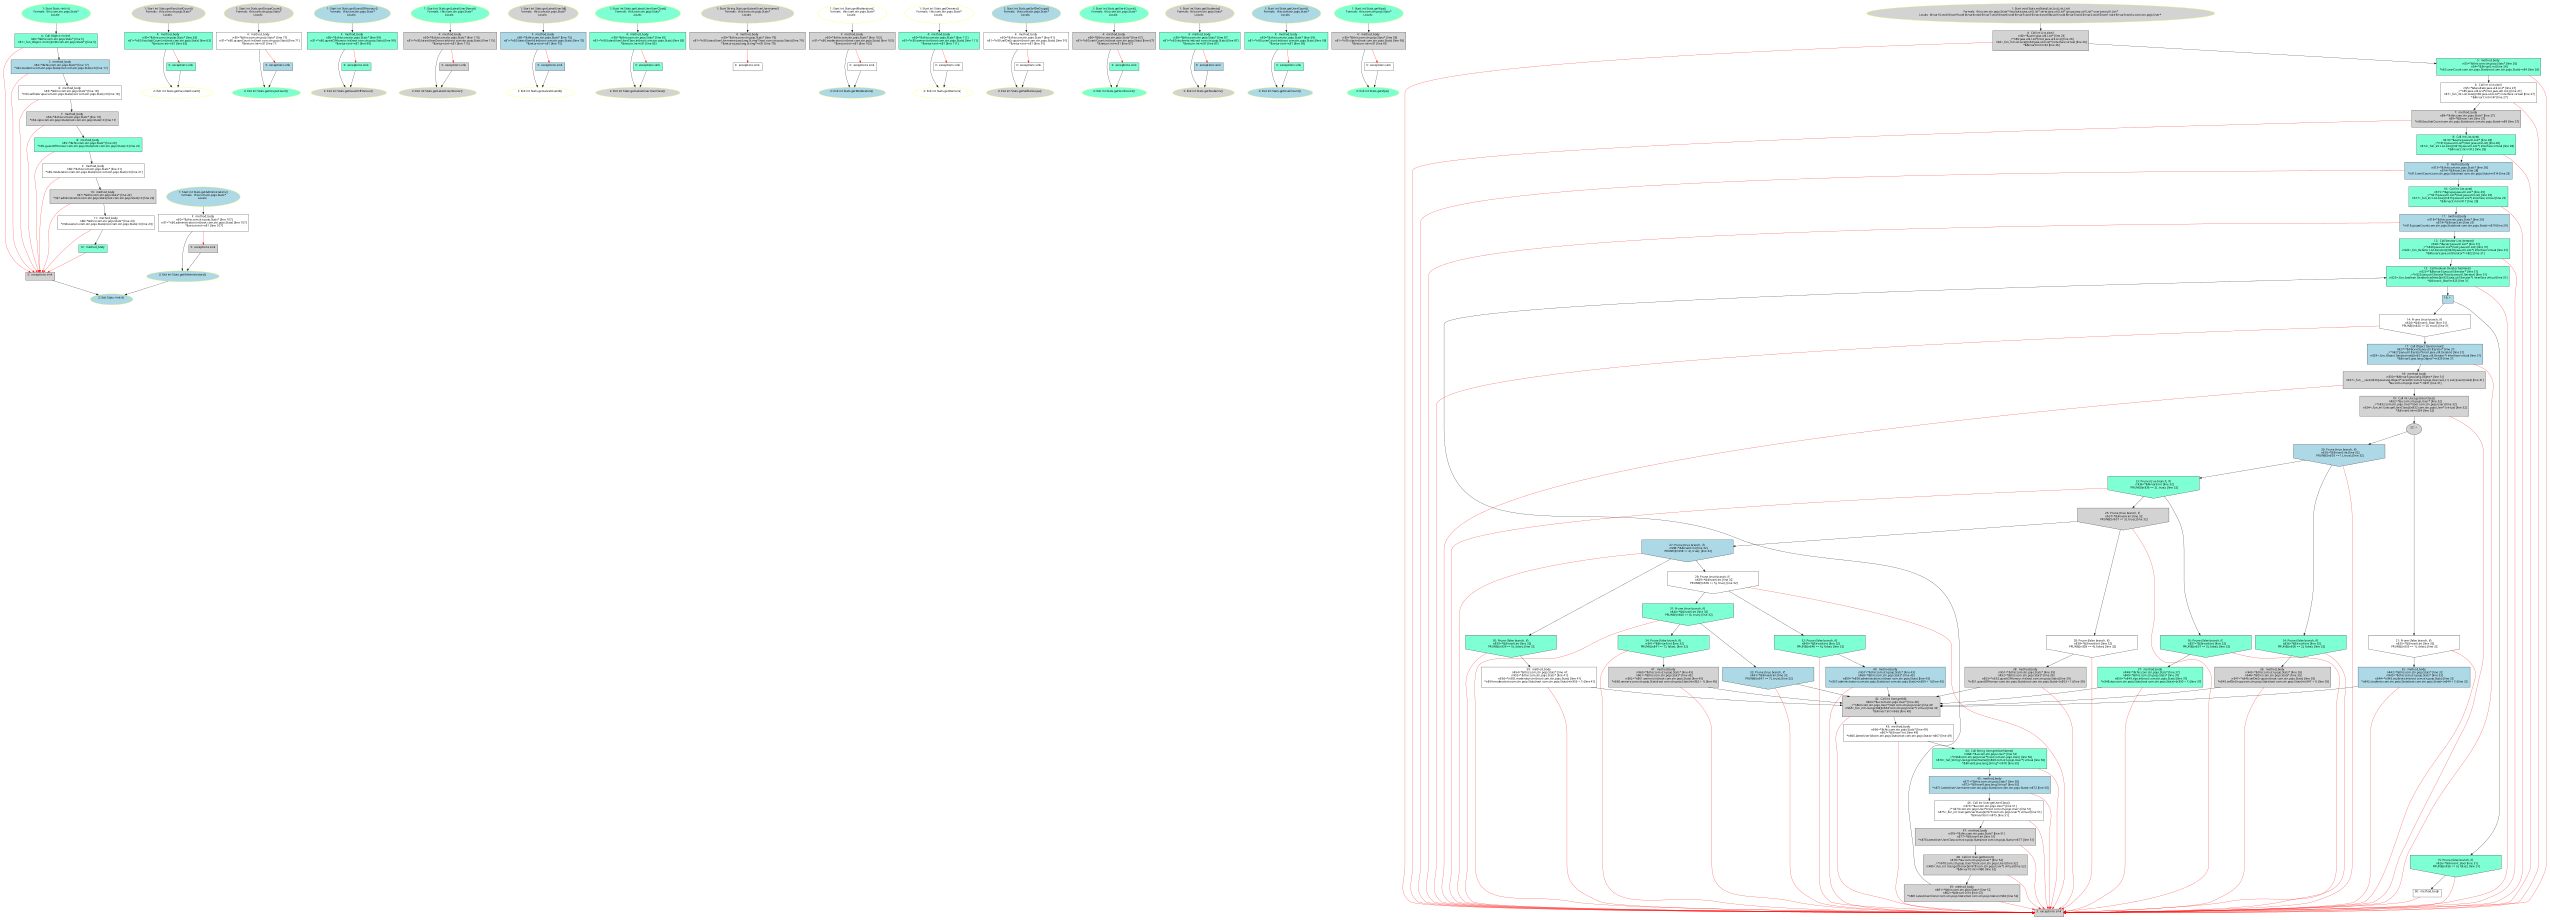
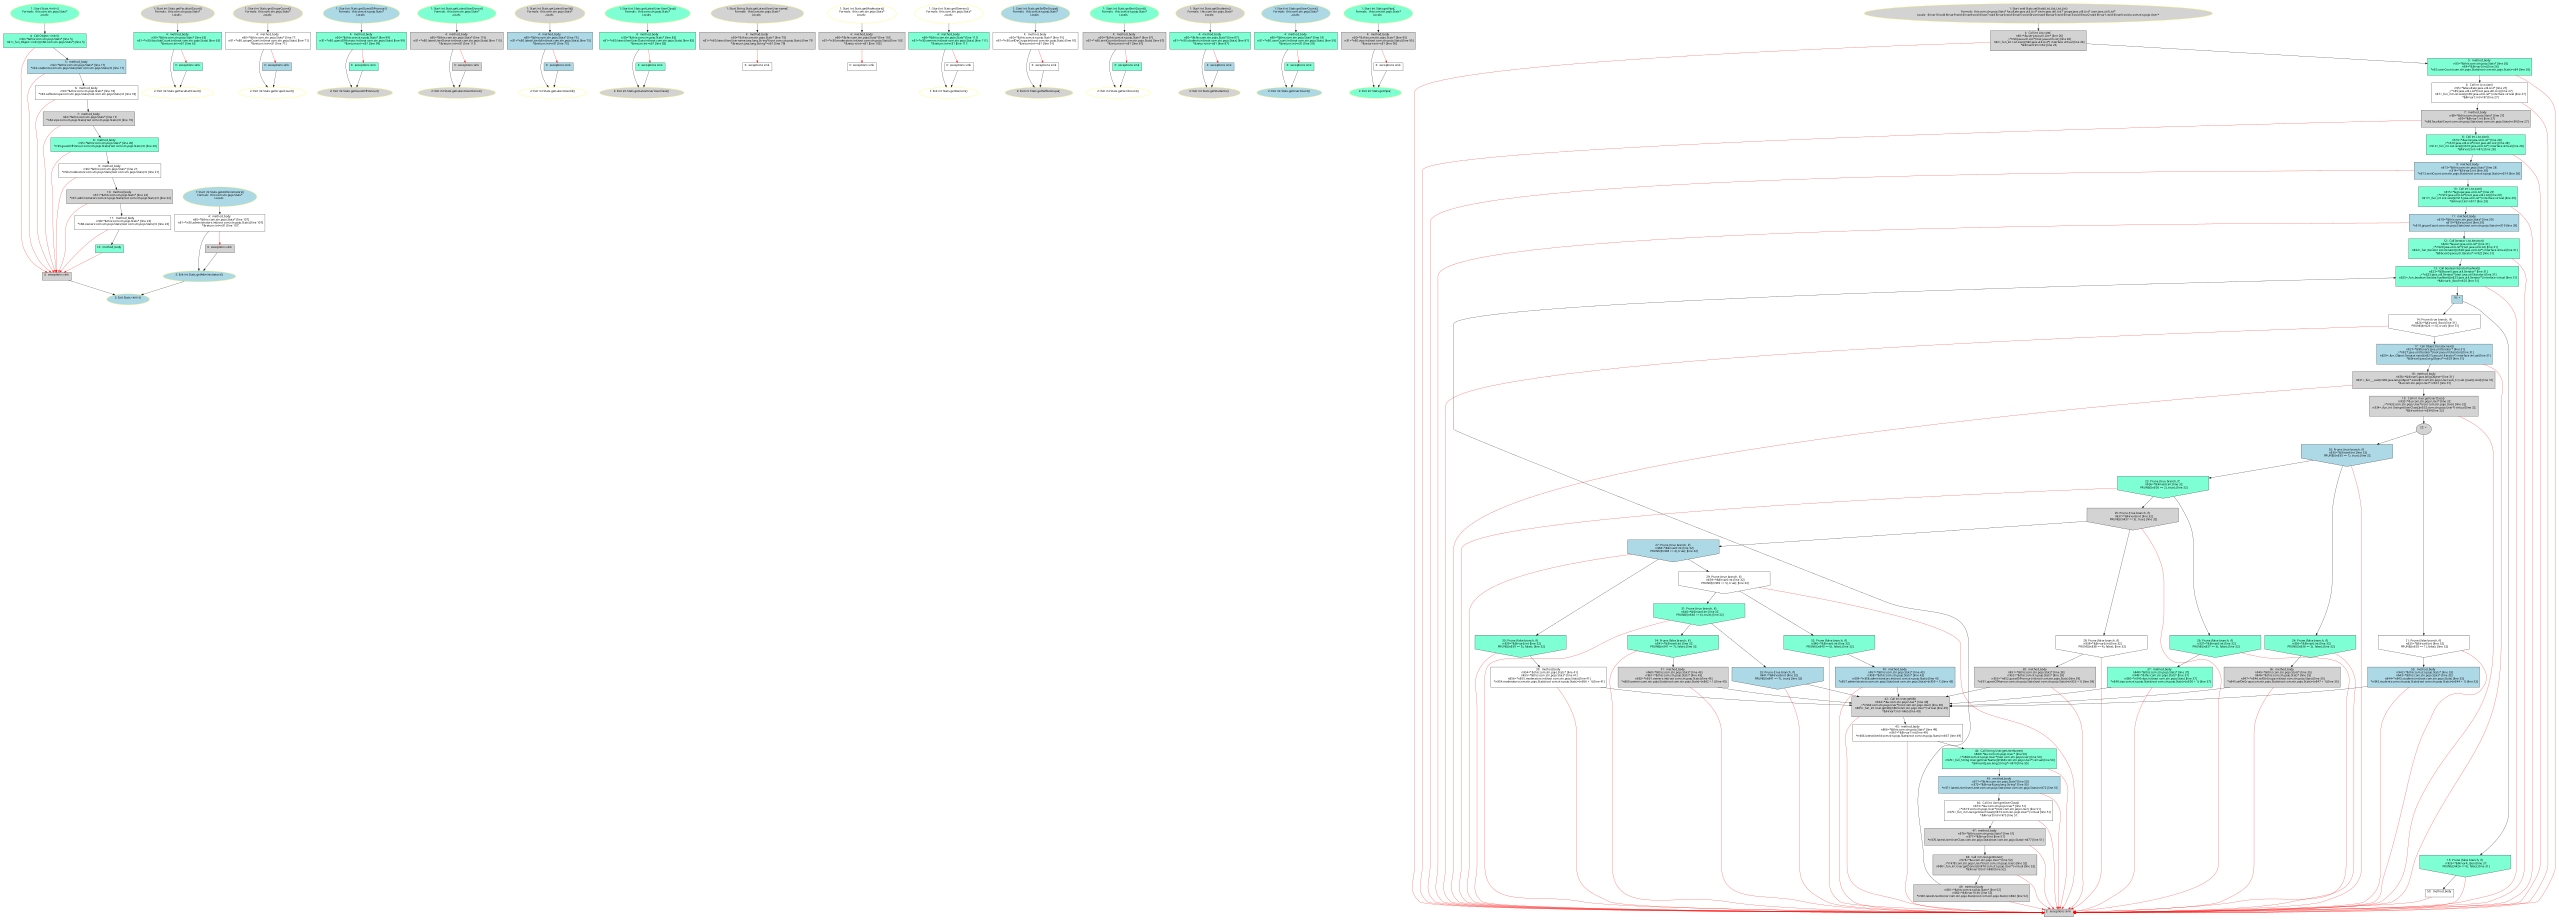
(266, 93) -> (272, 93)
(852, 93) -> none
(1114, 93) -> (1118, 93)
